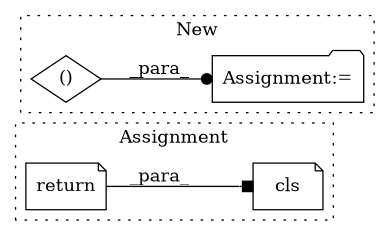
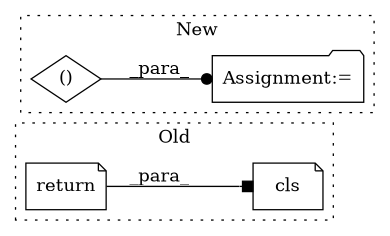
(174, 138) -> (174, 138)
